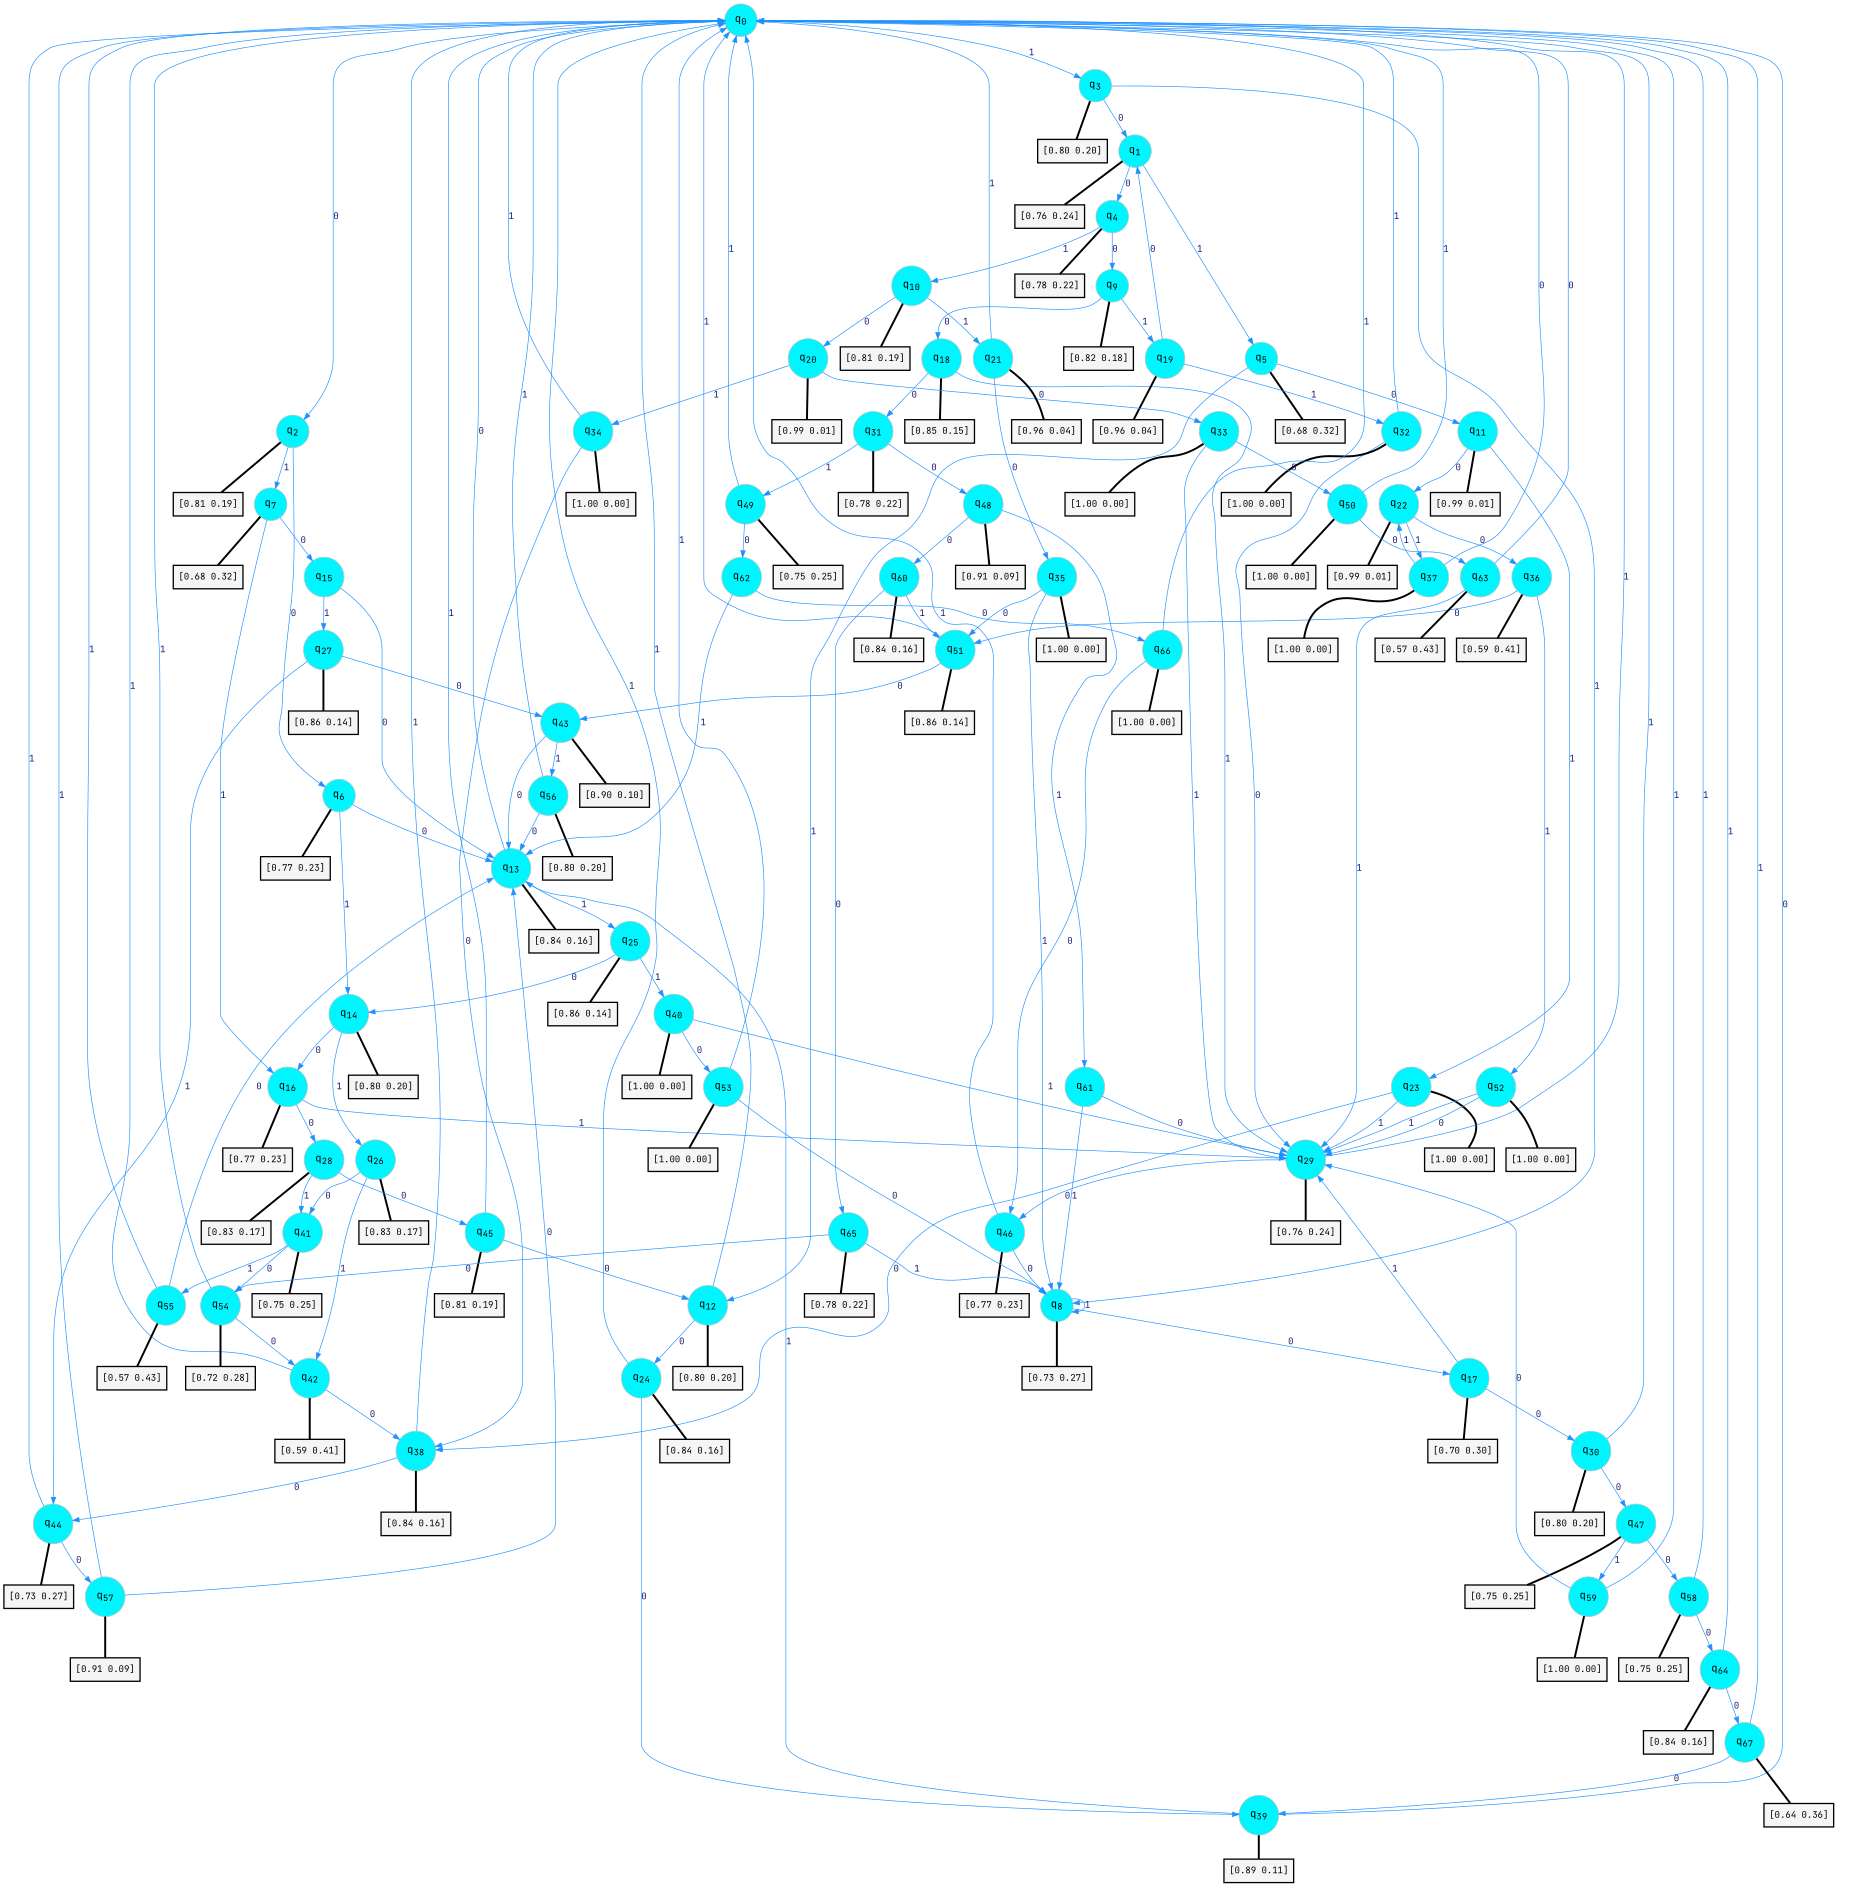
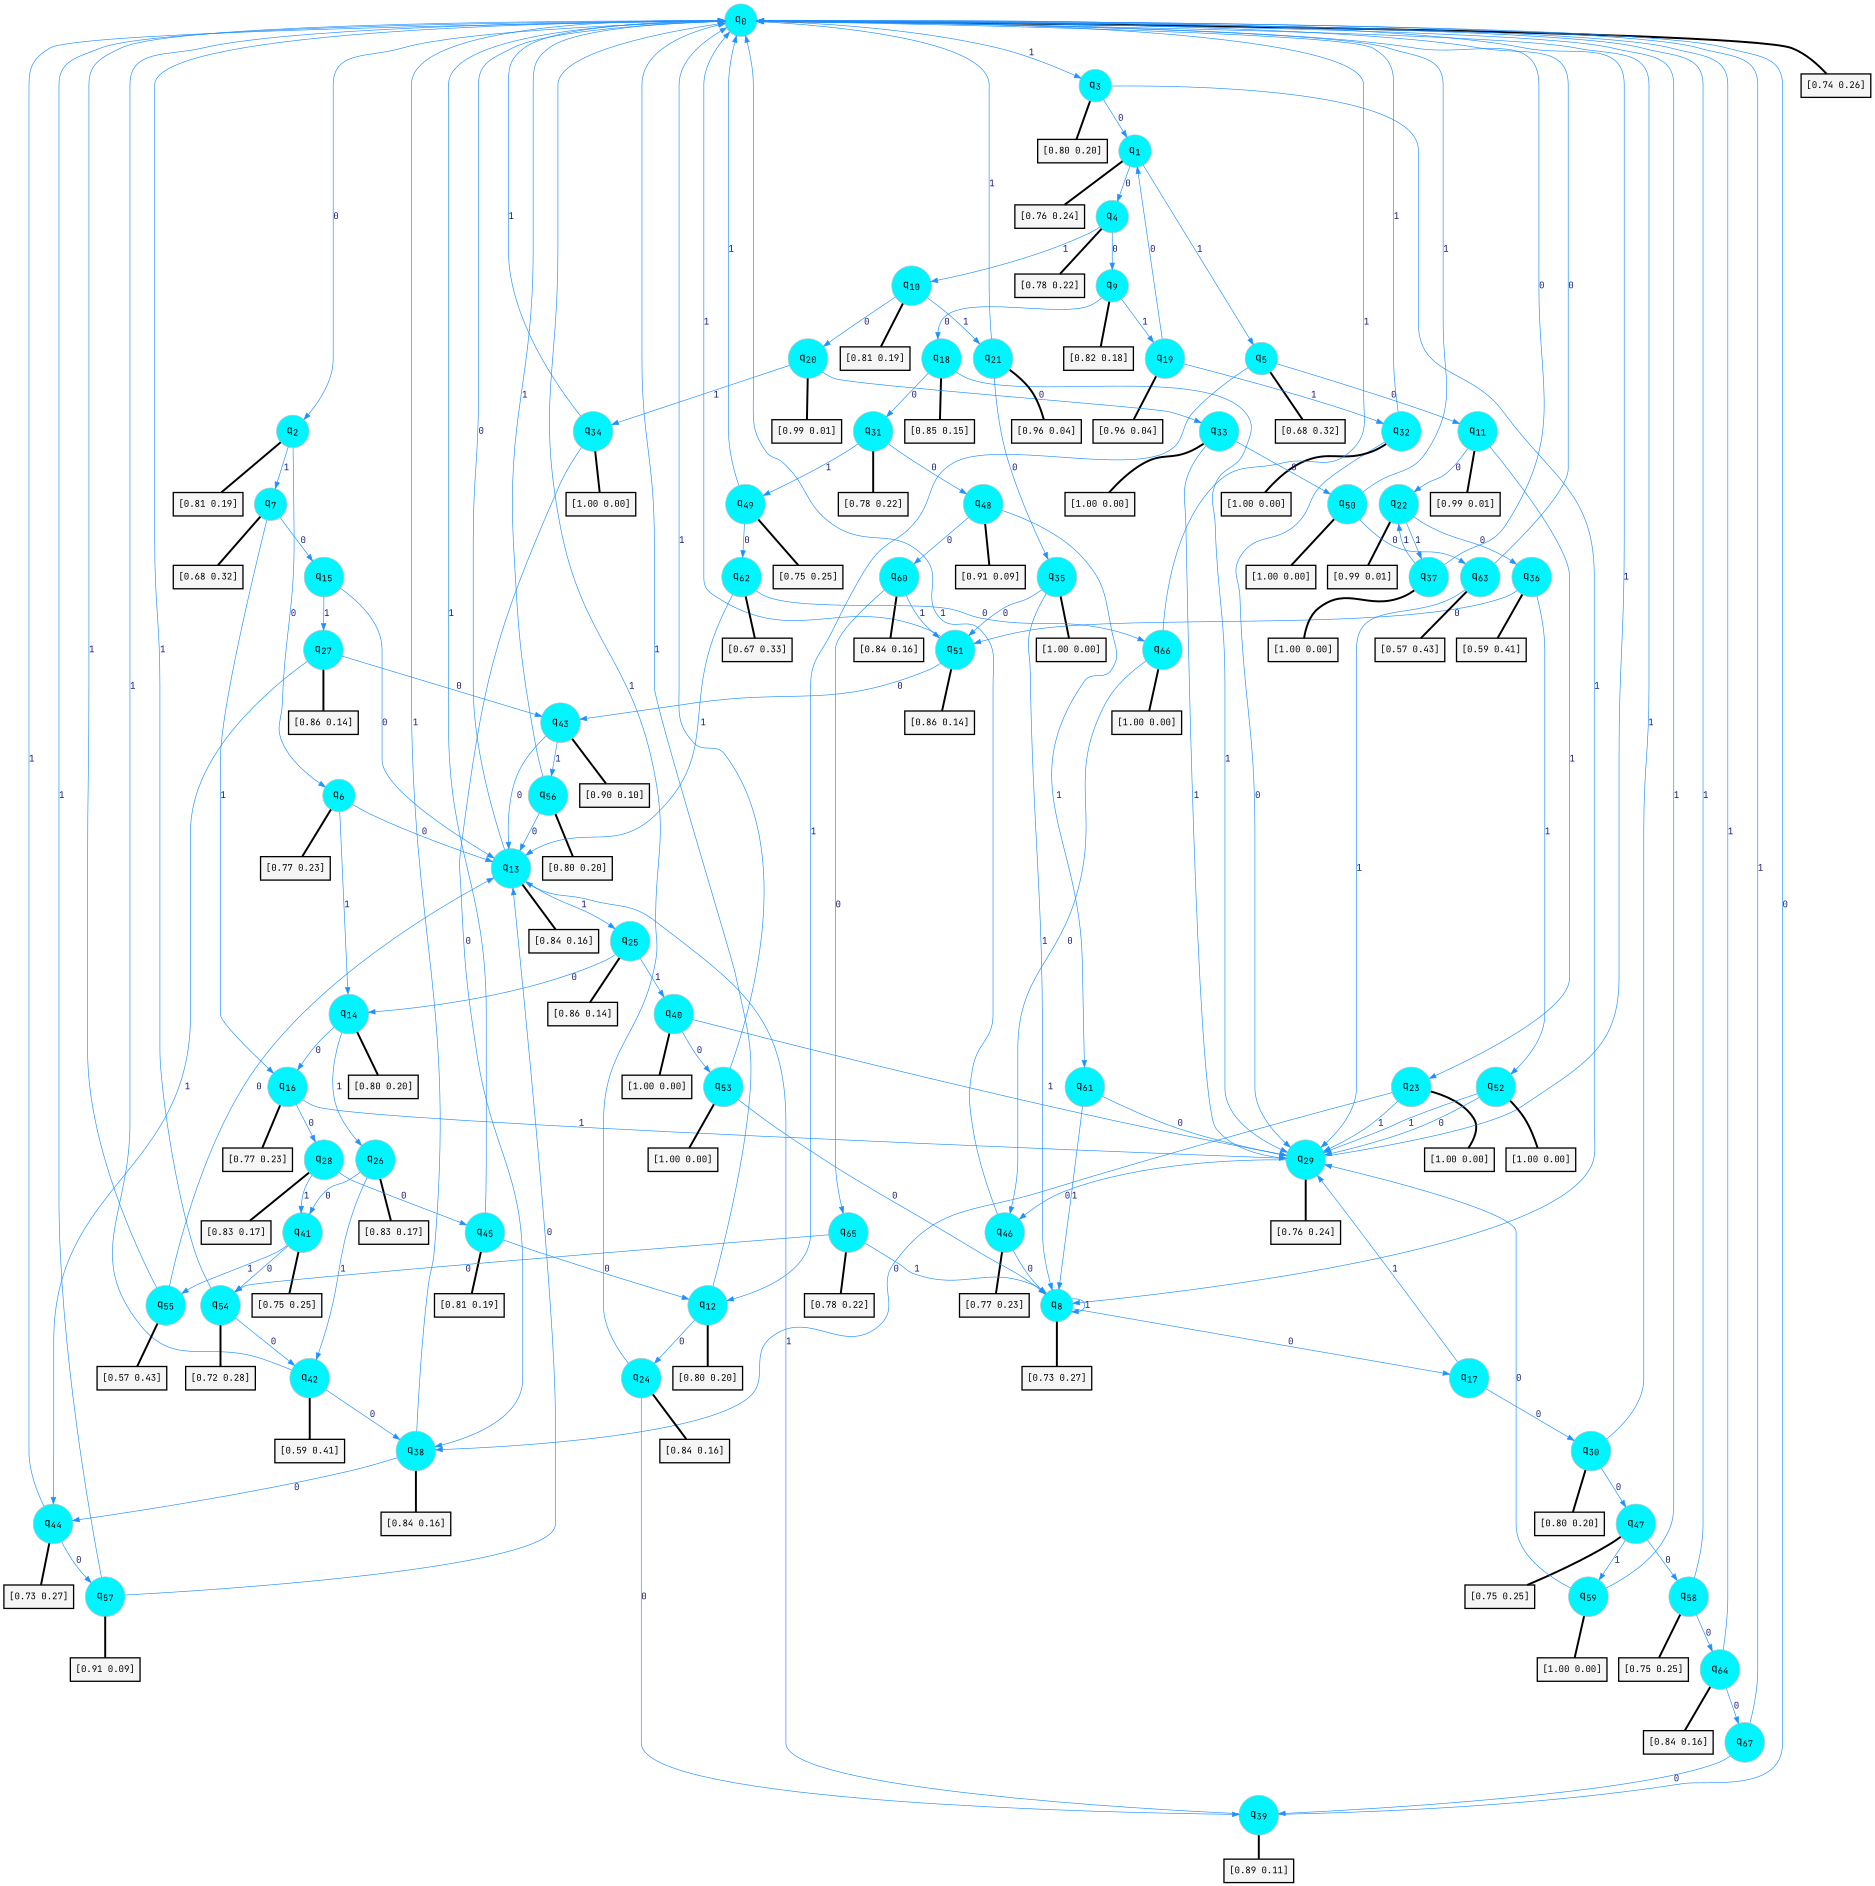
none -> (1836, 86)
none -> (757, 650)
(1463, 1451) -> none
(1799, 1815) -> none
